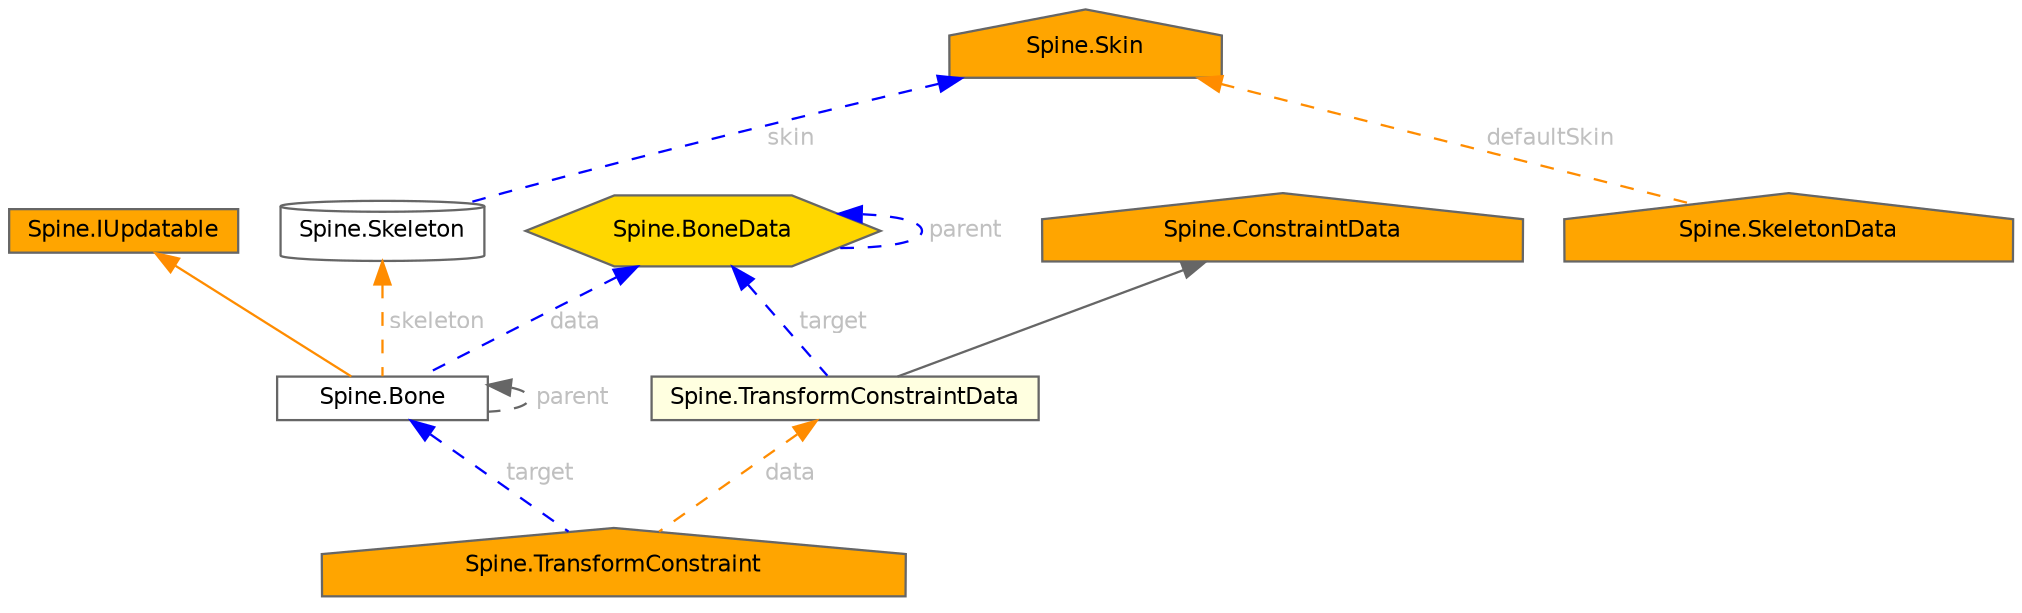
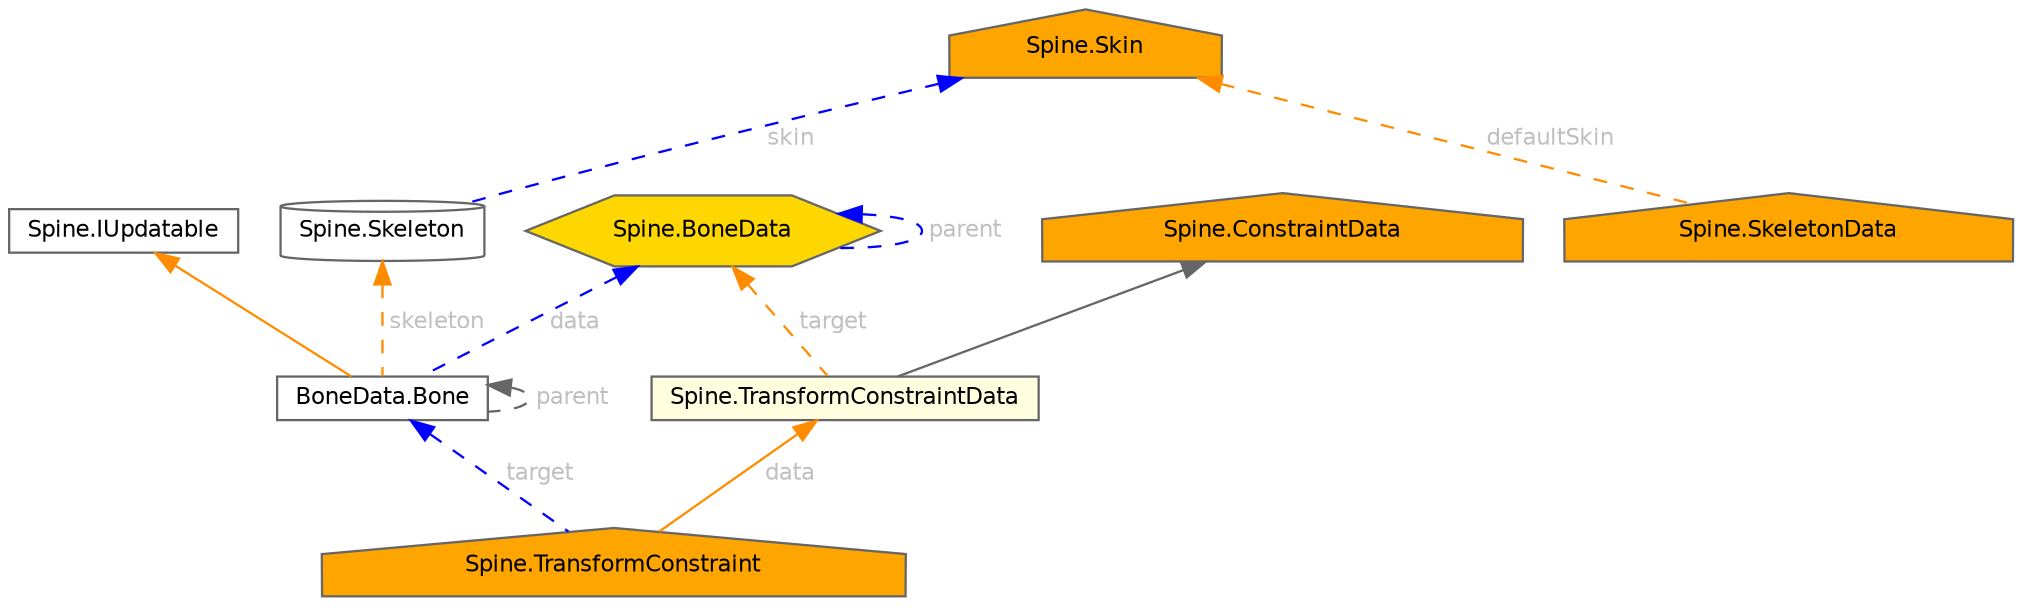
(124, 231) -> (124, 231)
(787, 330) -> (787, 330)
(382, 398) -> (382, 398)
(728, 483) -> (728, 483)
